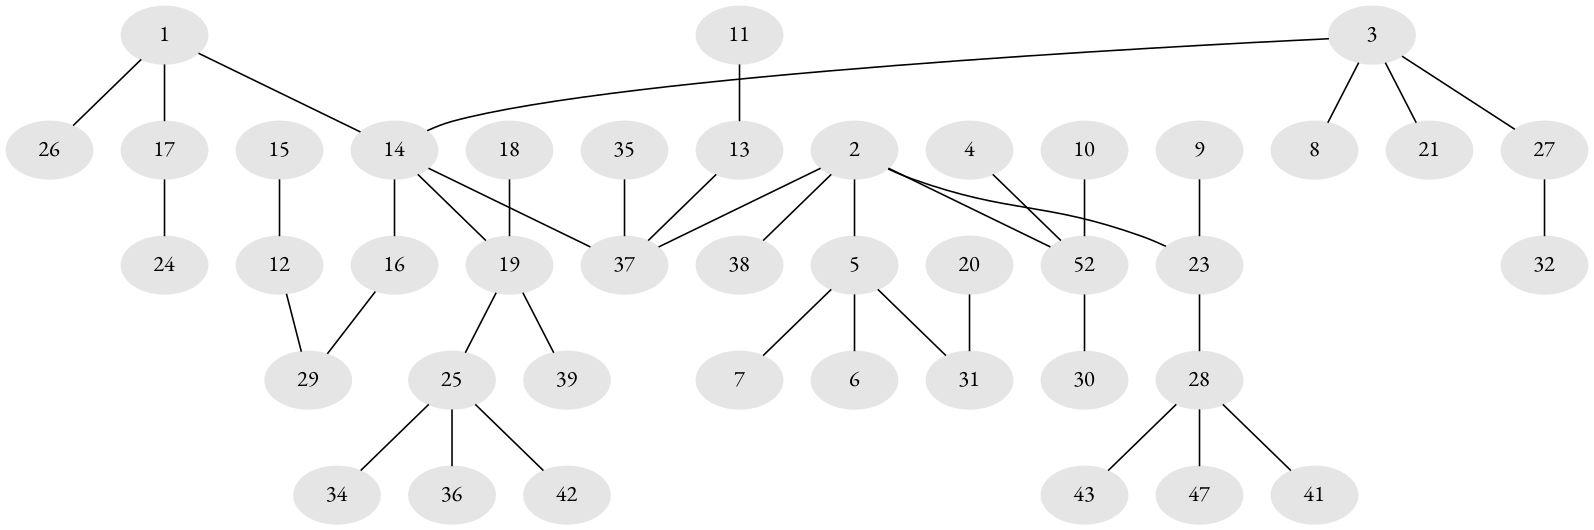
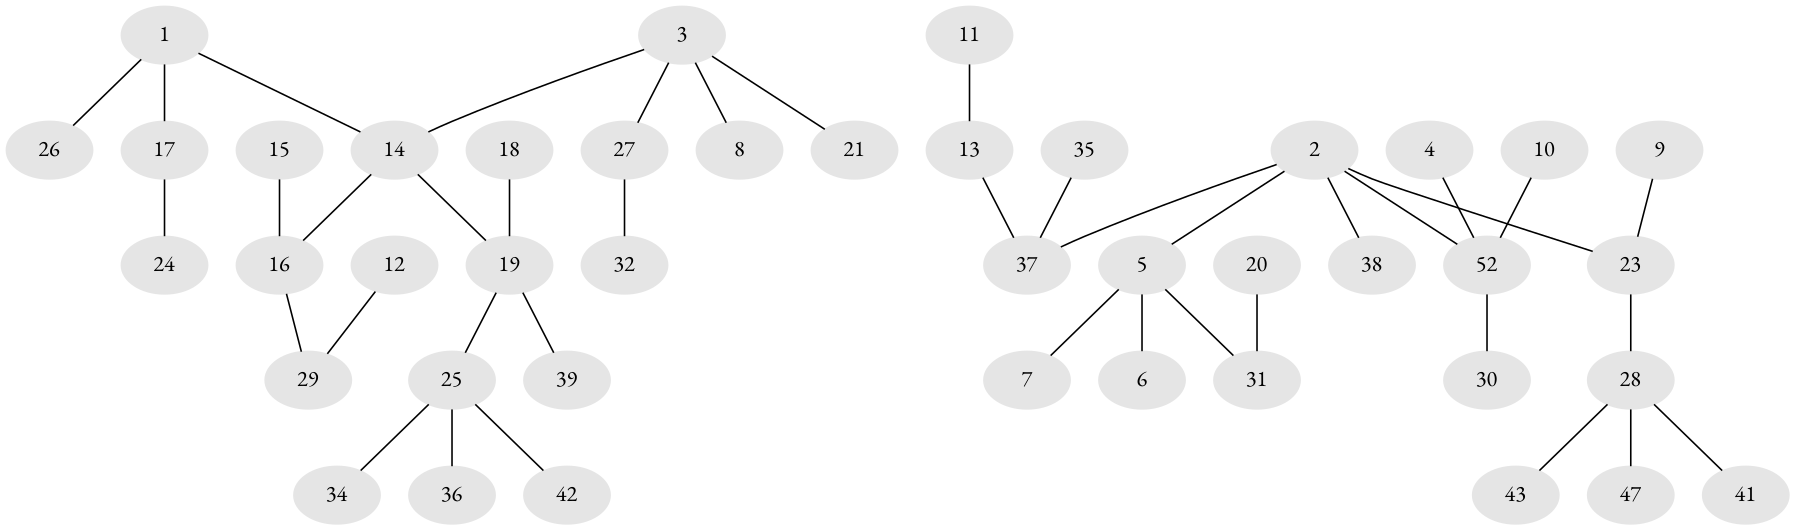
(497, 202) -> none
(280, 208) -> (280, 208)
